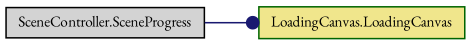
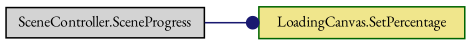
(362, 23) -> (362, 23)
